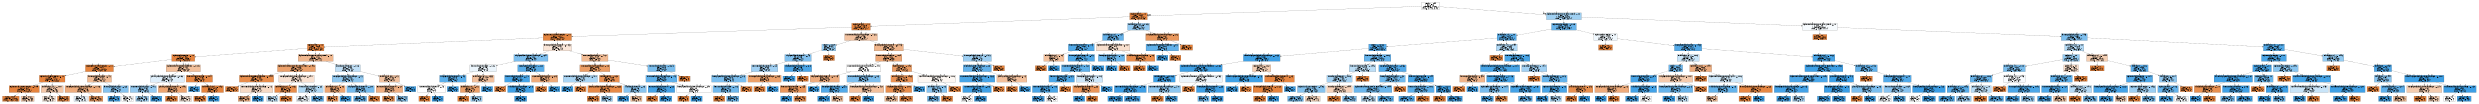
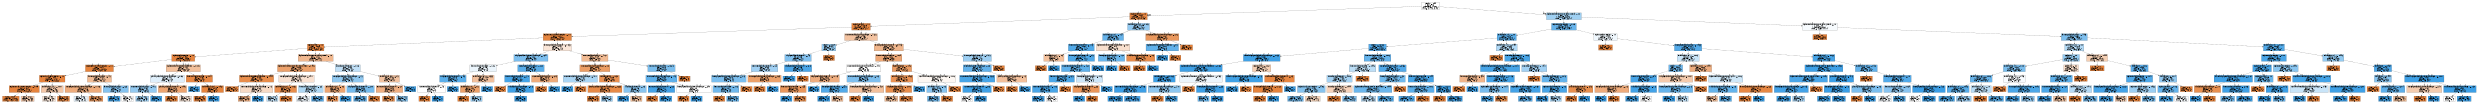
none -> (1816, 89)
none -> (1726, 99)
(2434, 99) -> (2434, 99)
